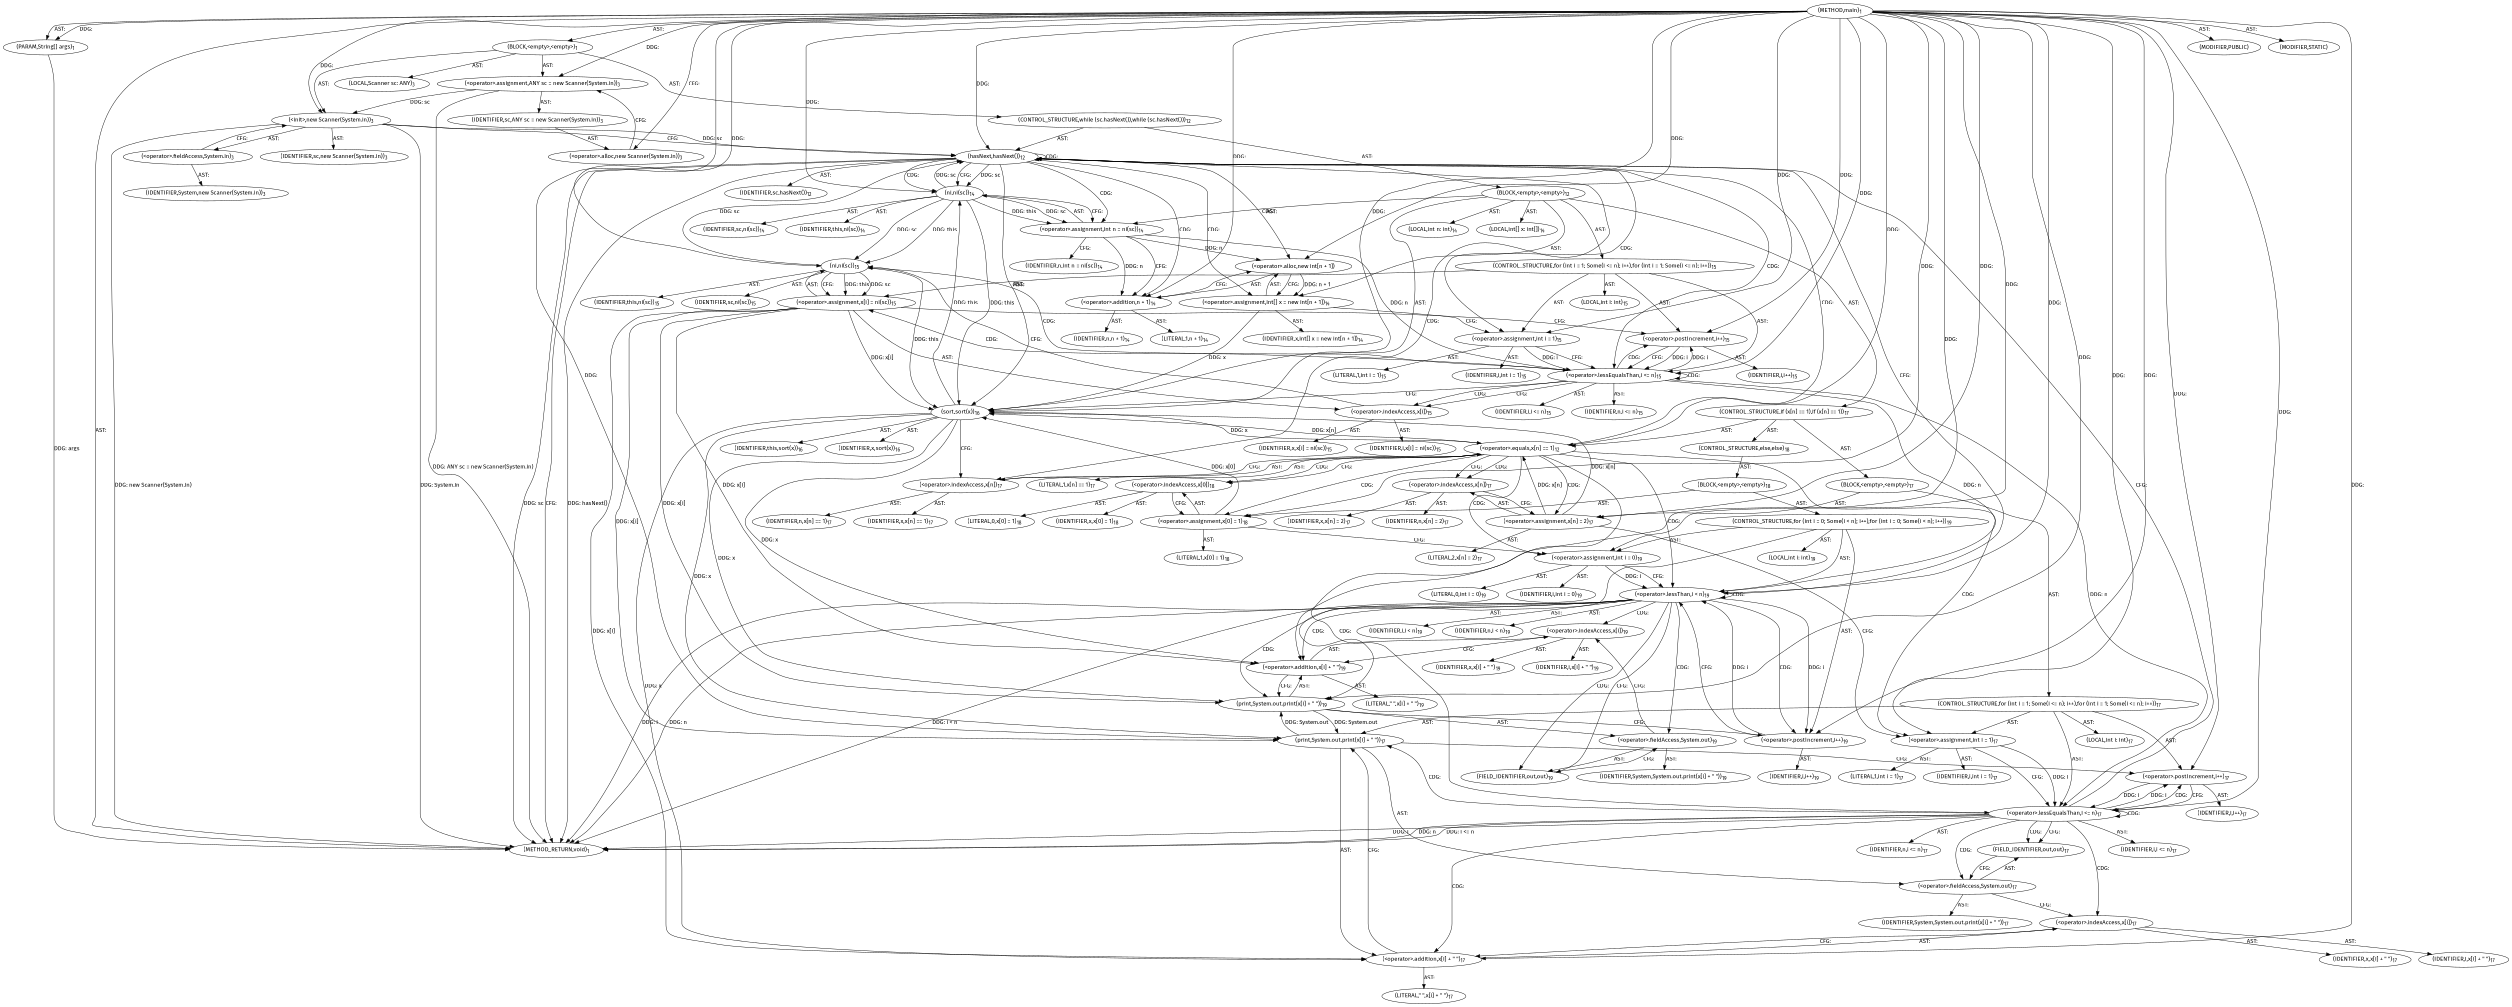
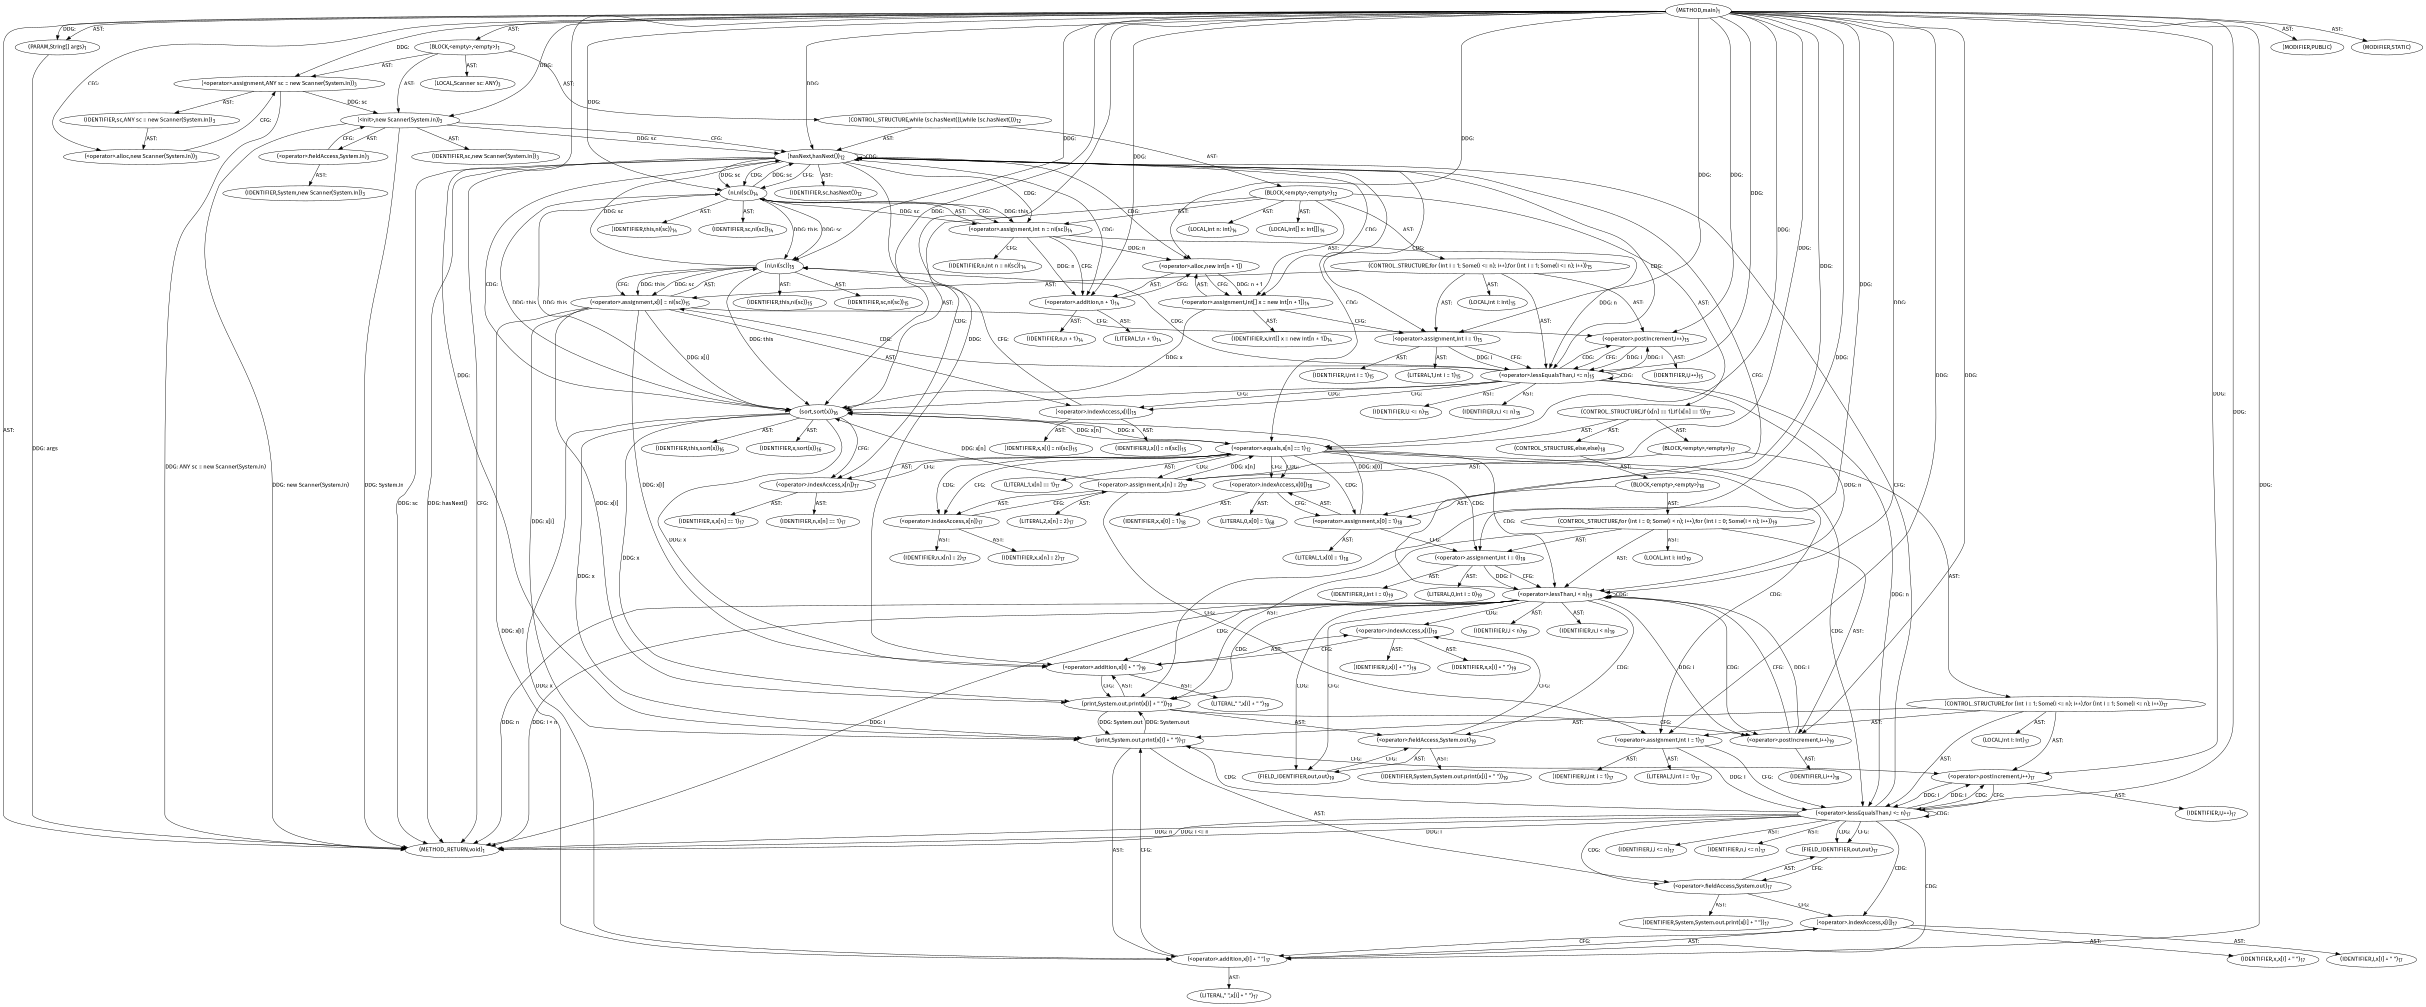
(1640, 172) -> (1296, 172)
(1019, 521) -> (1272, 521)
